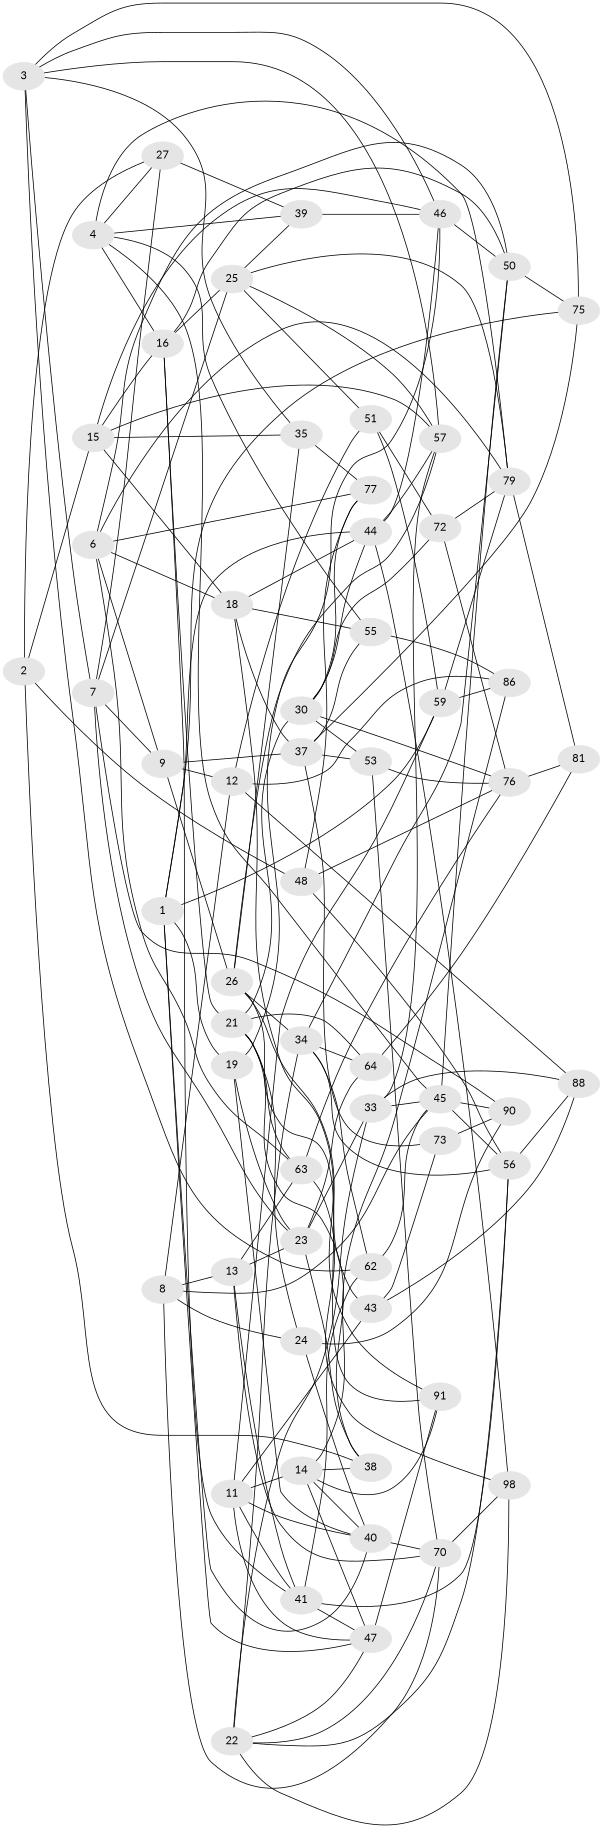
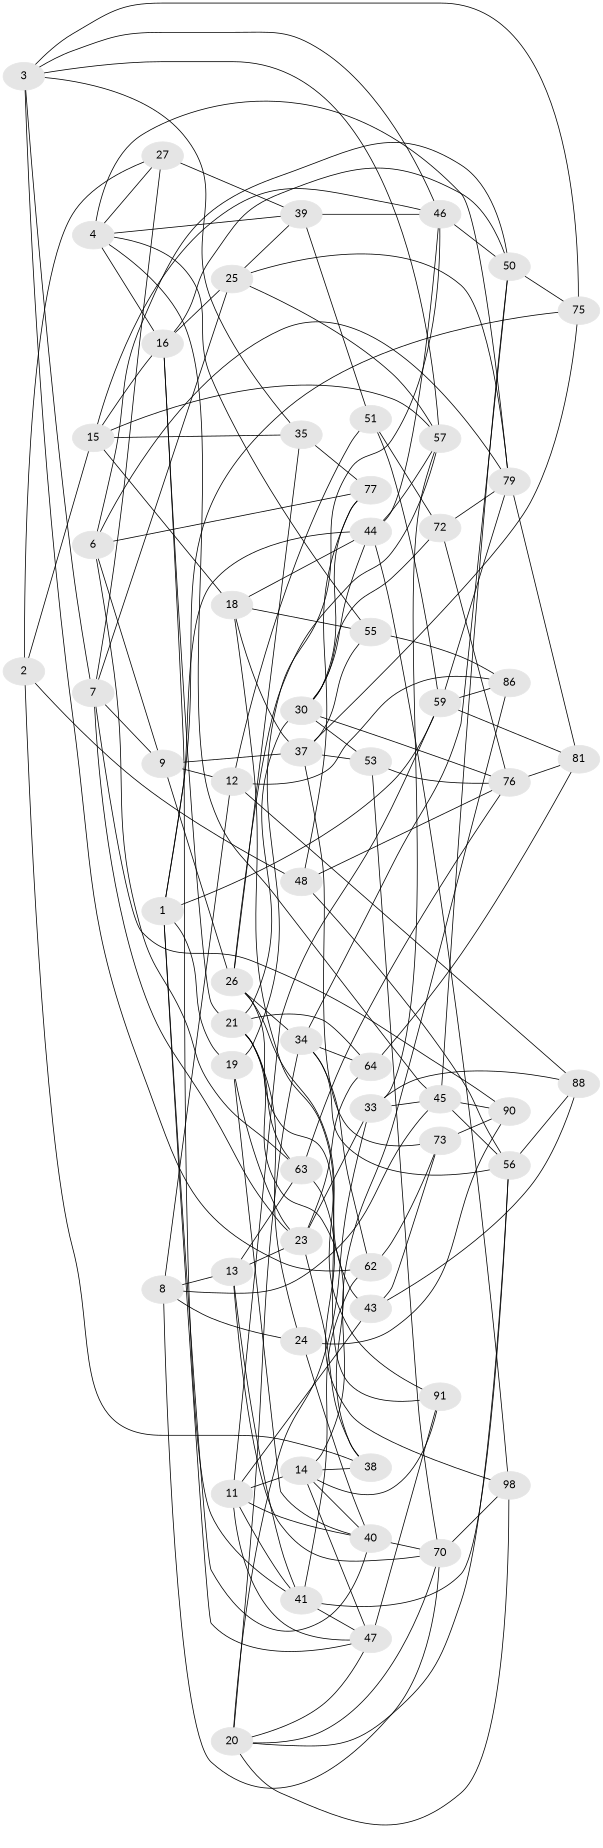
(301, 349) -> (336, 317)
(163, 575) -> none
none -> (510, 731)
(405, 1167) -> (411, 1207)
(232, 1741) -> (232, 1741)
